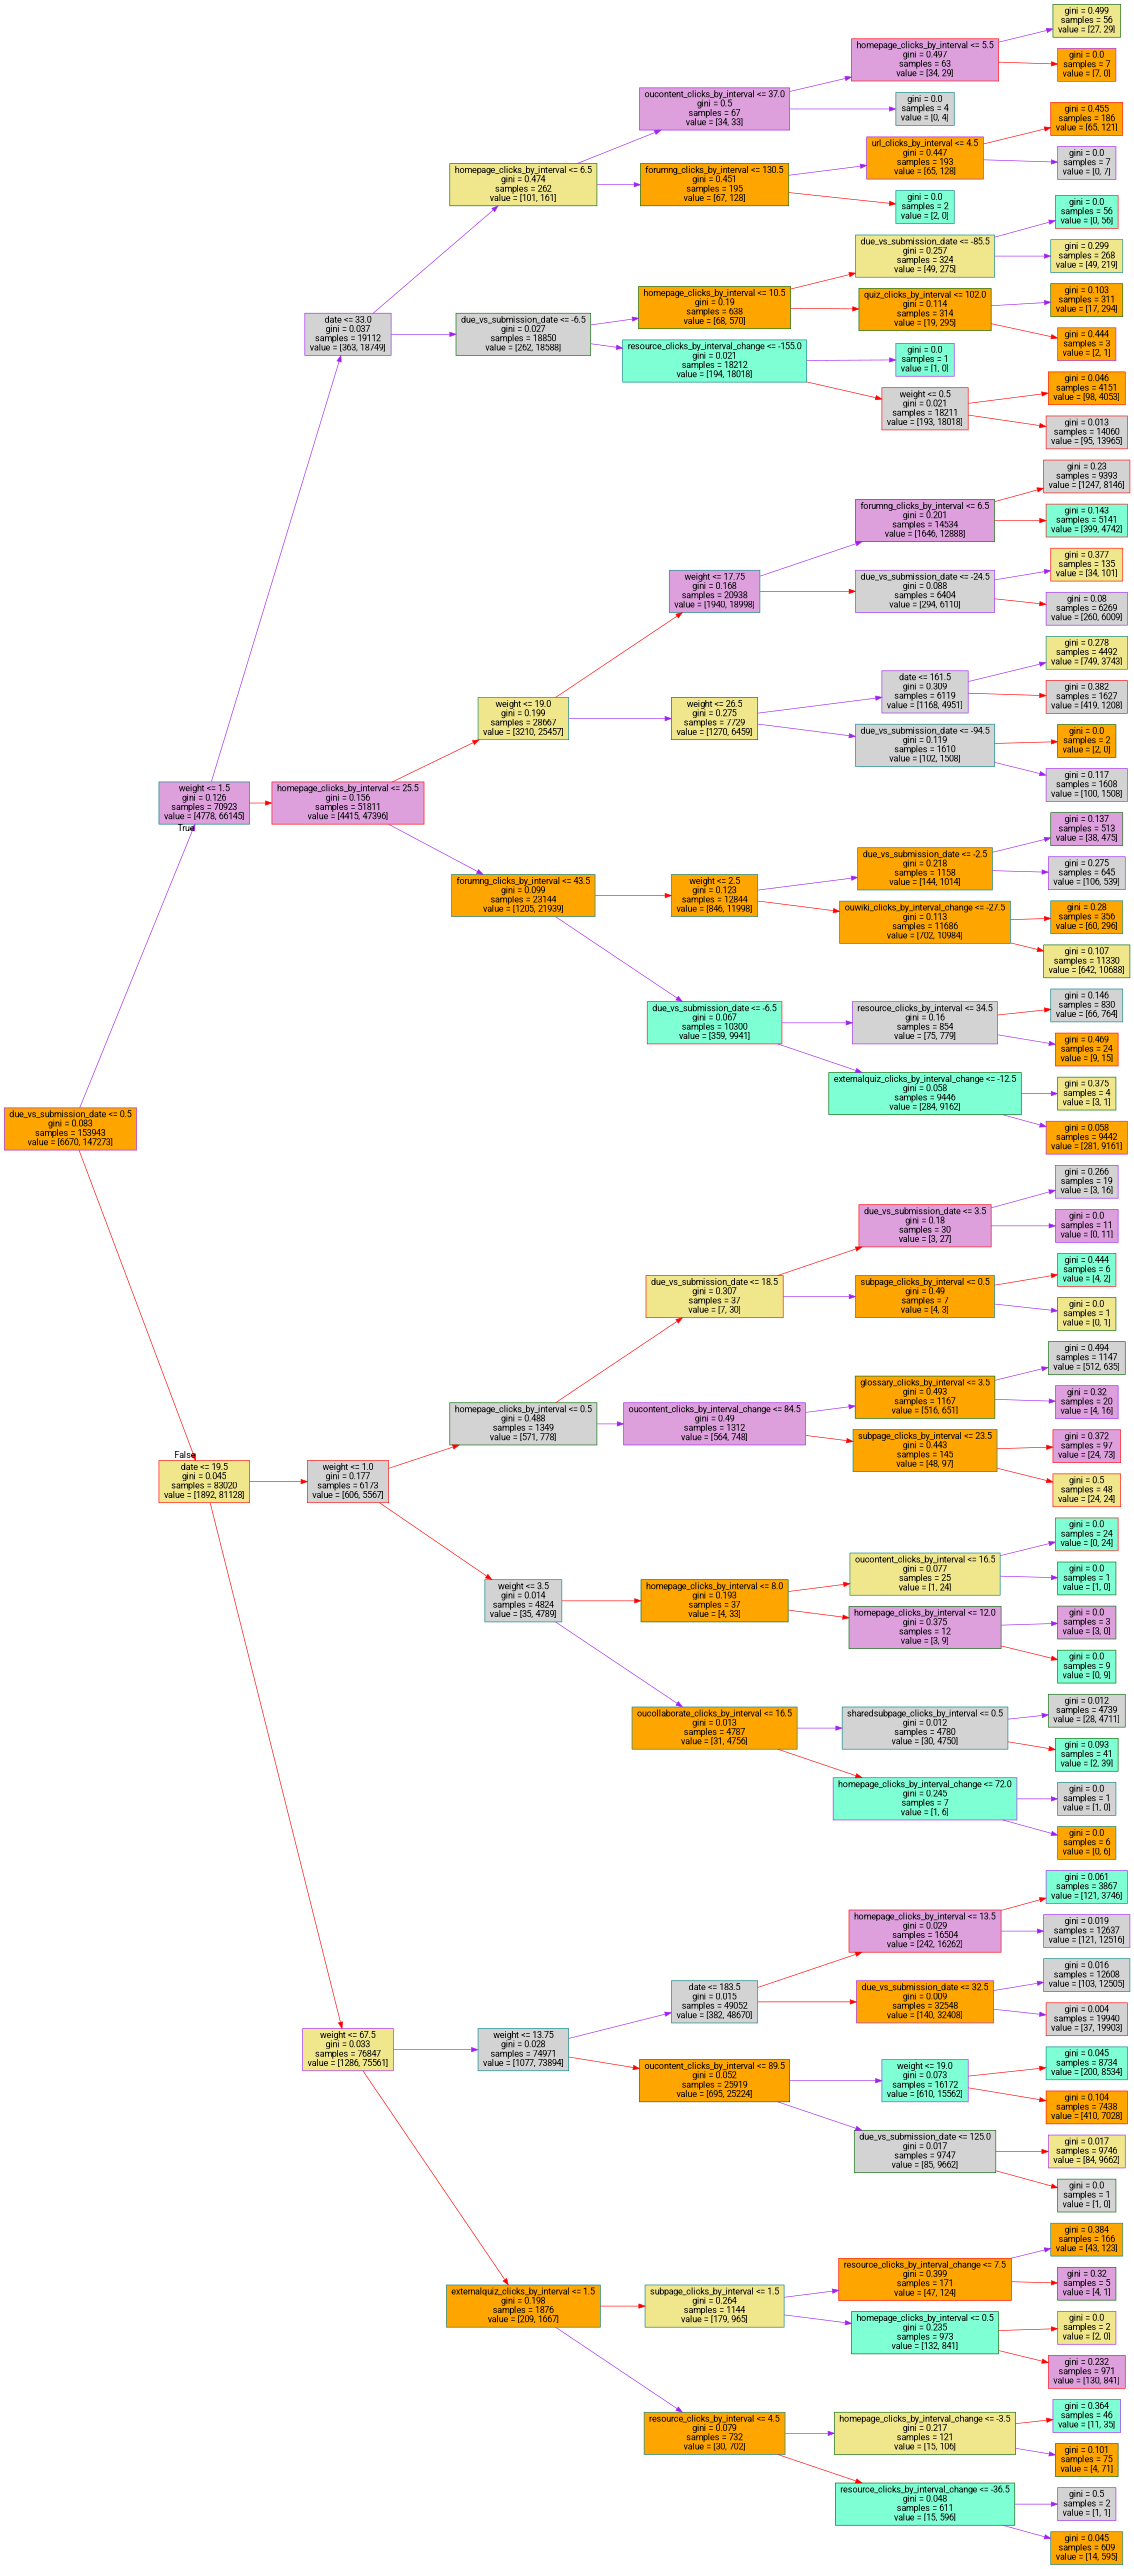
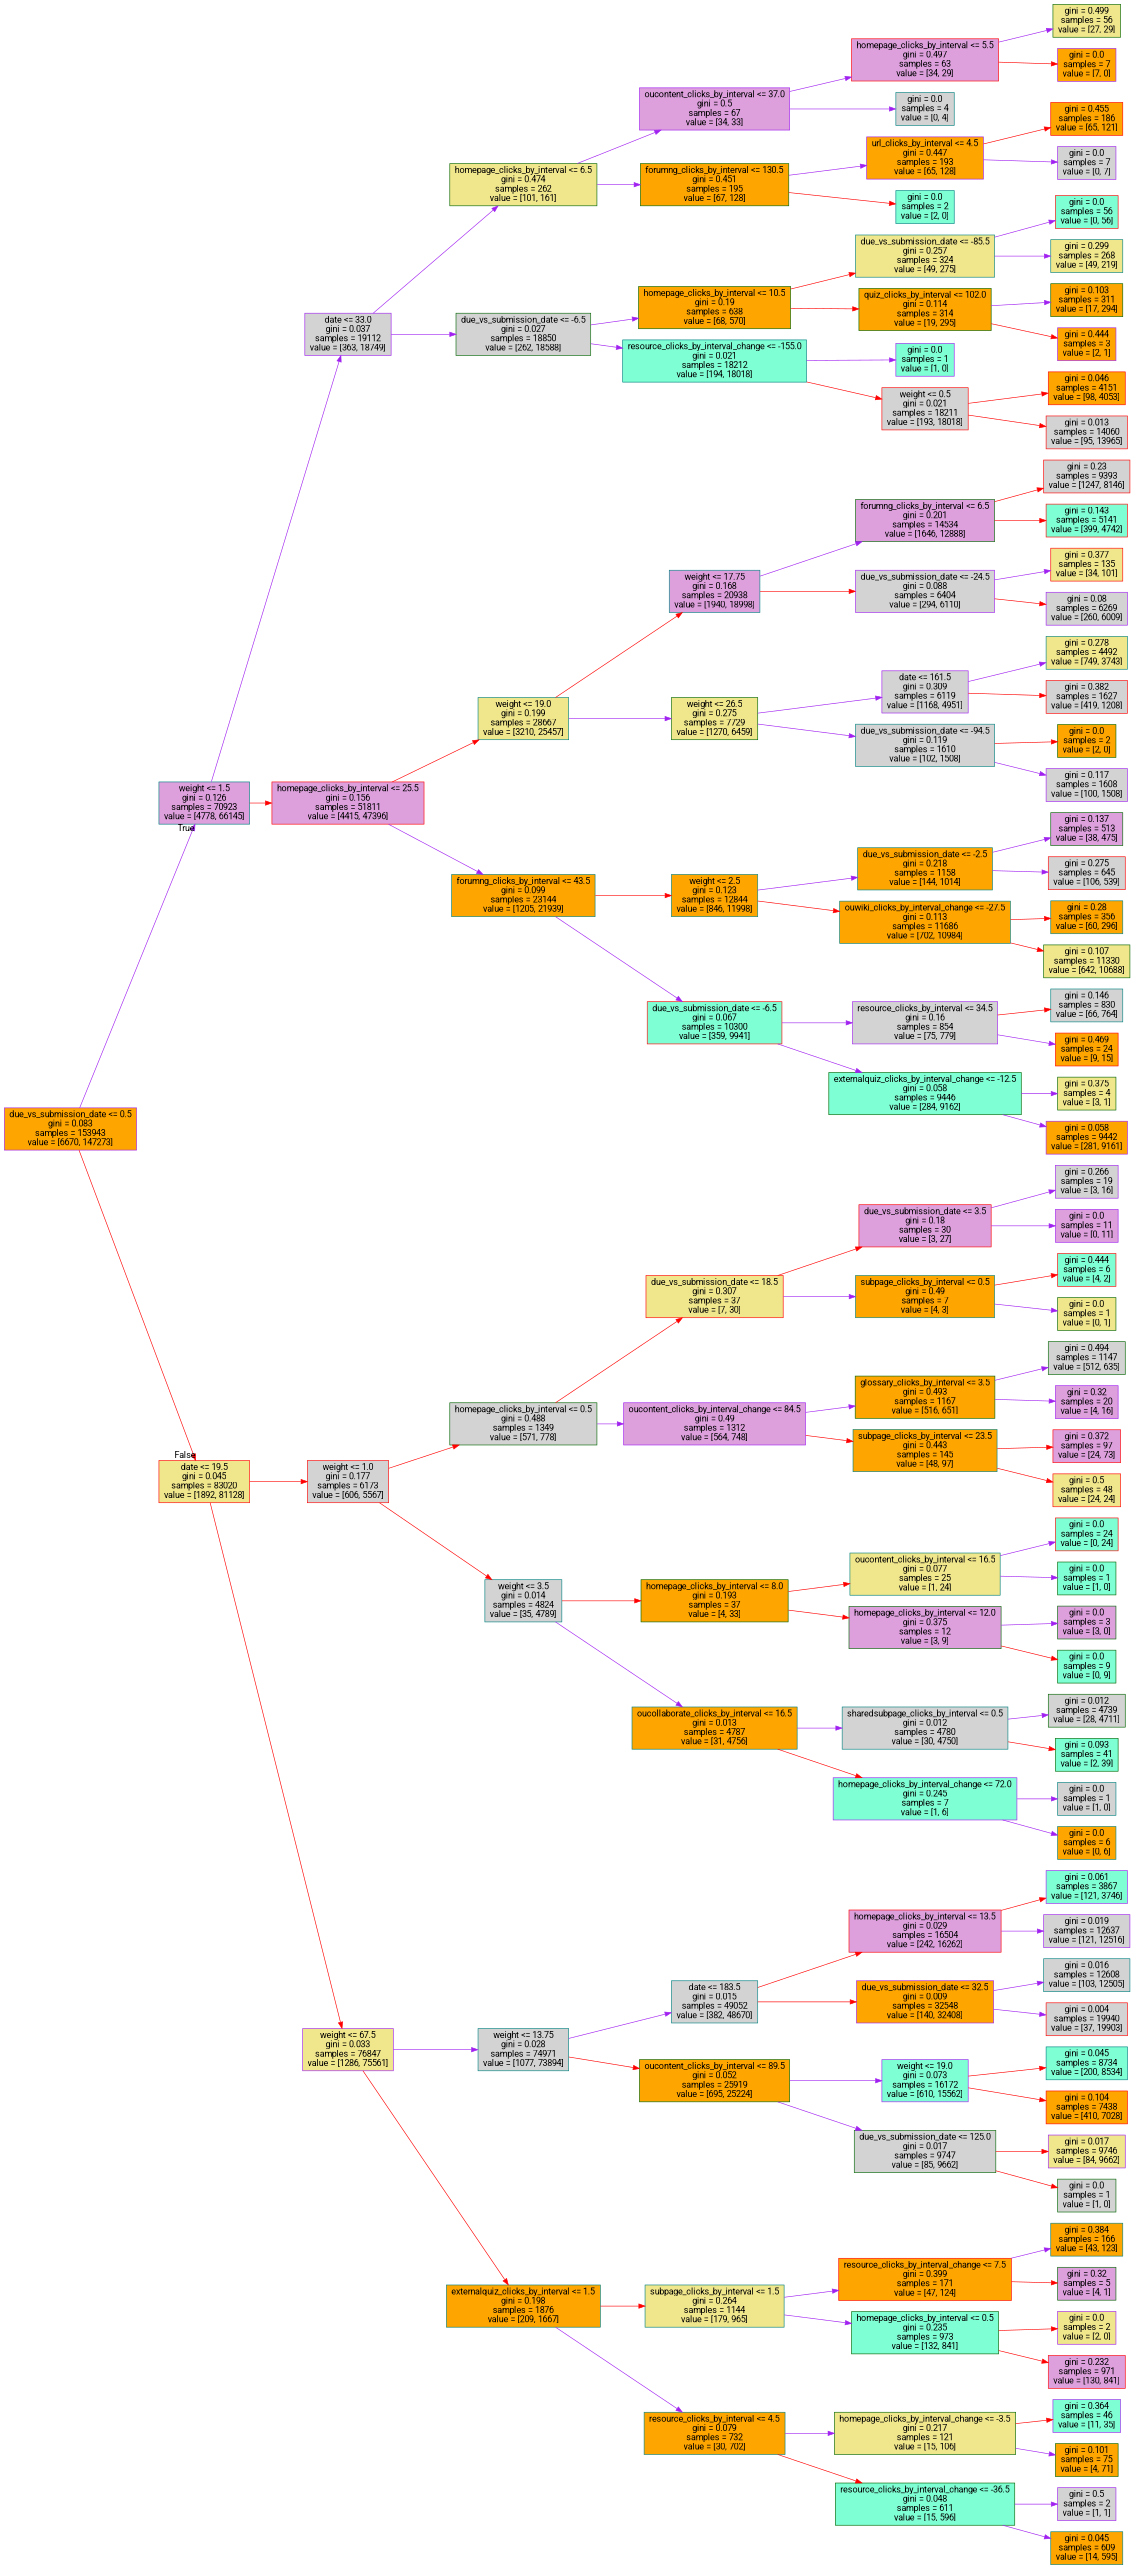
(1087, 873) -> (1087, 873)
